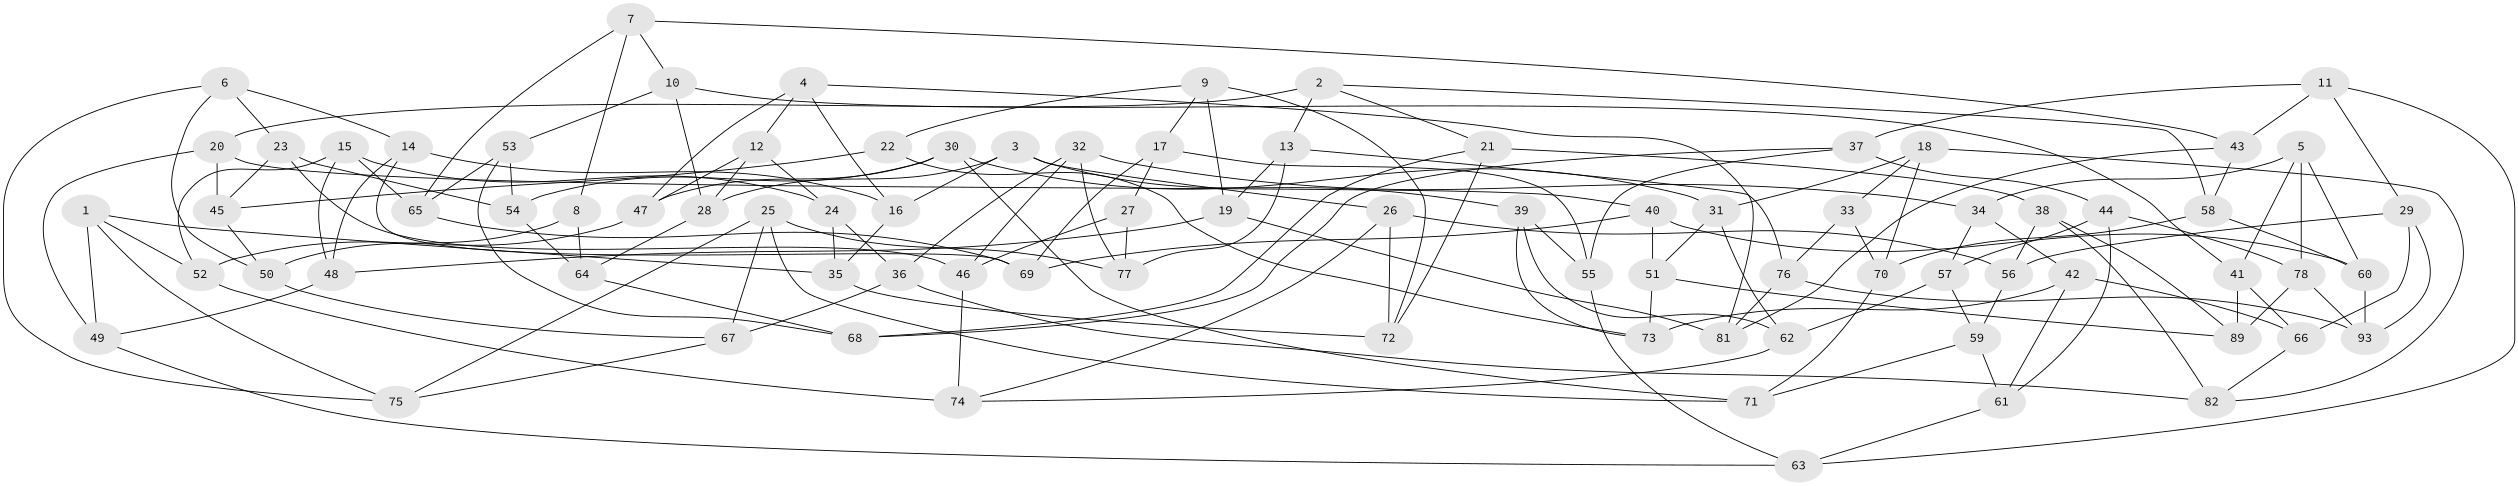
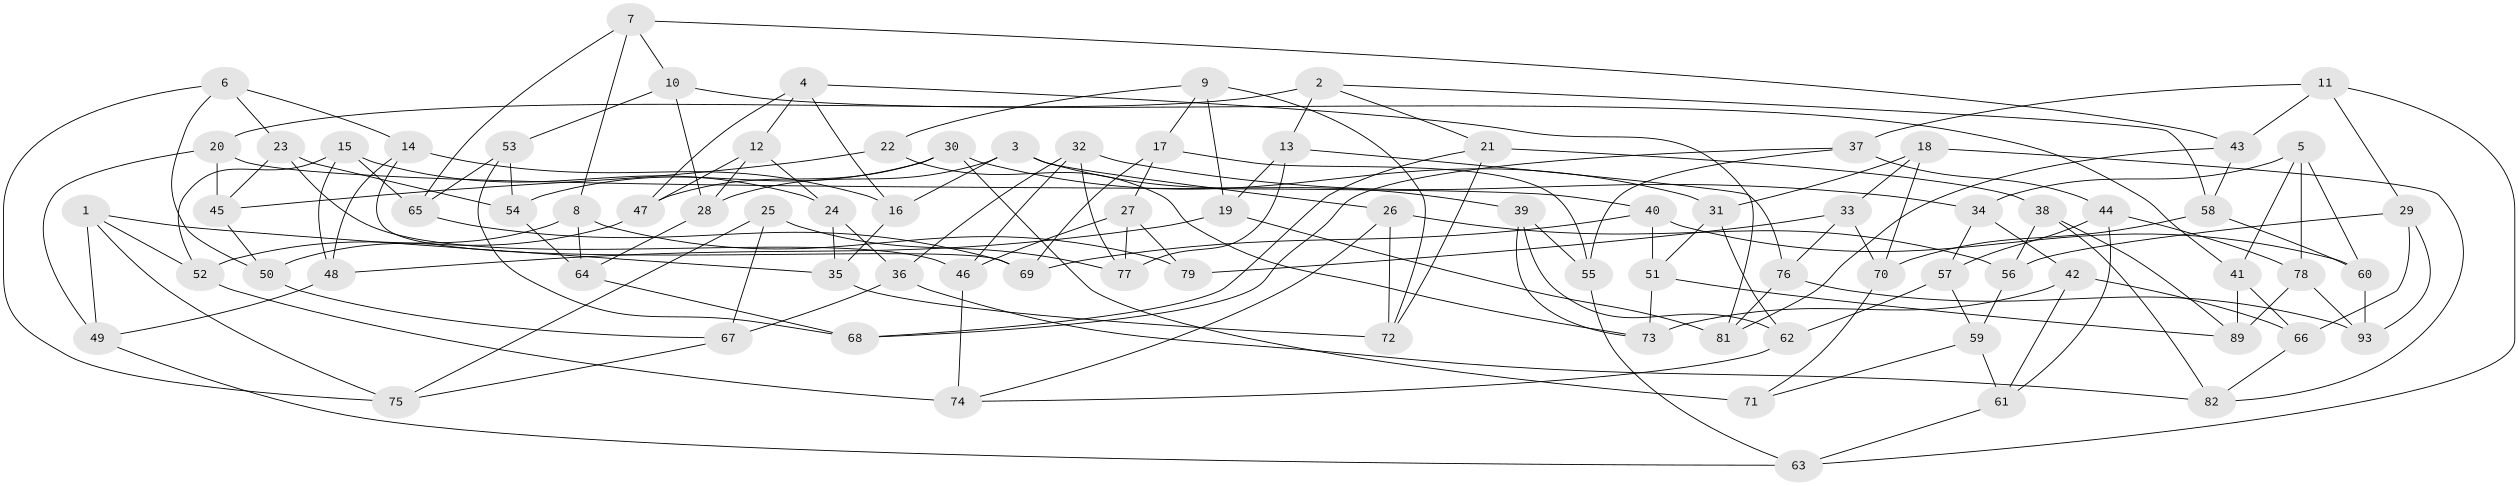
none -> (1188, 275)
(1224, 376) -> none
